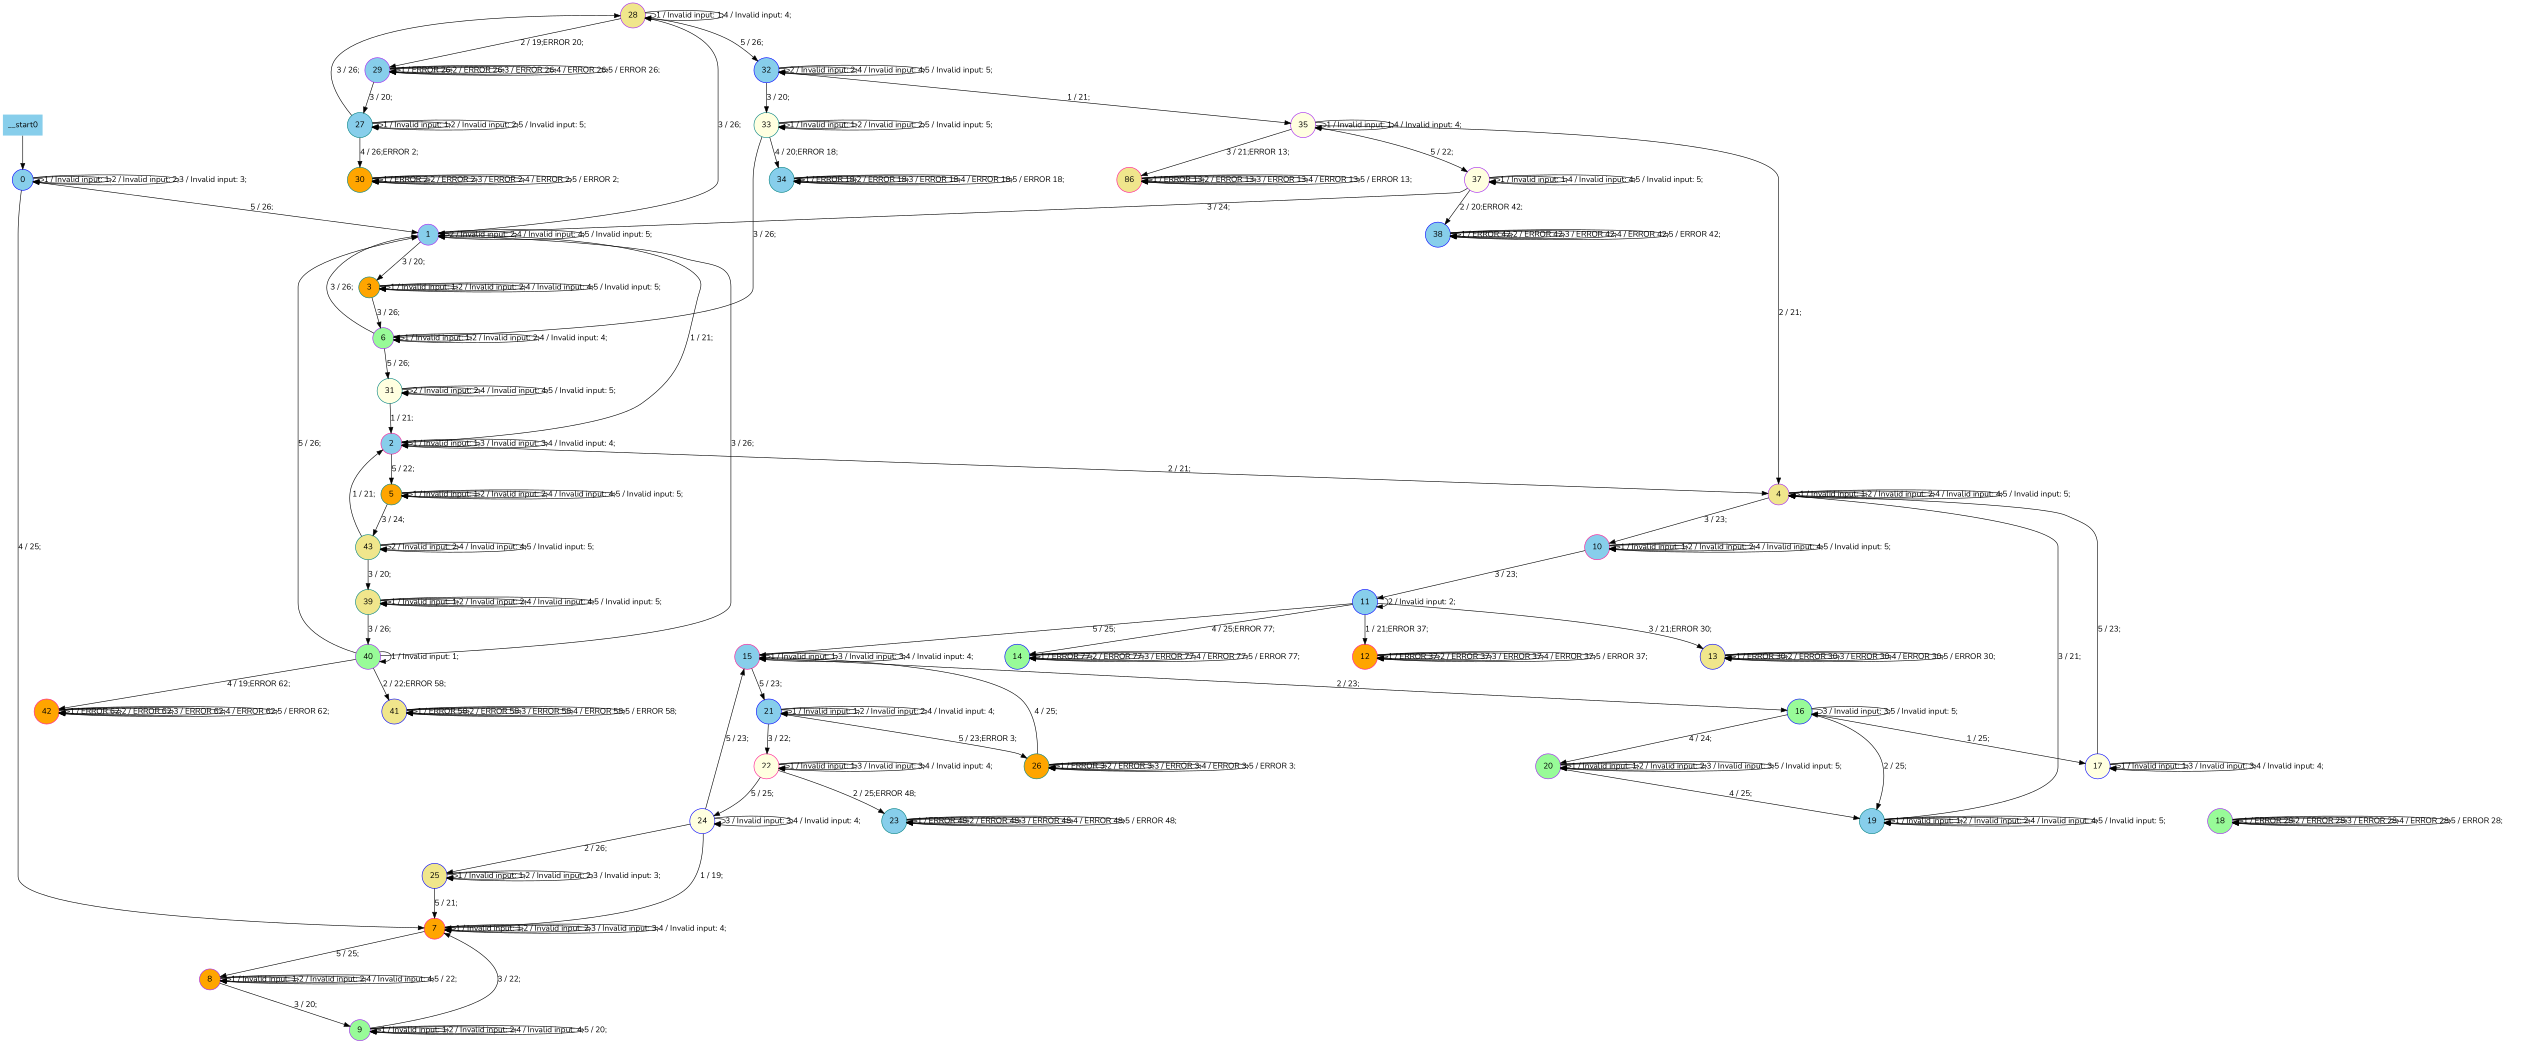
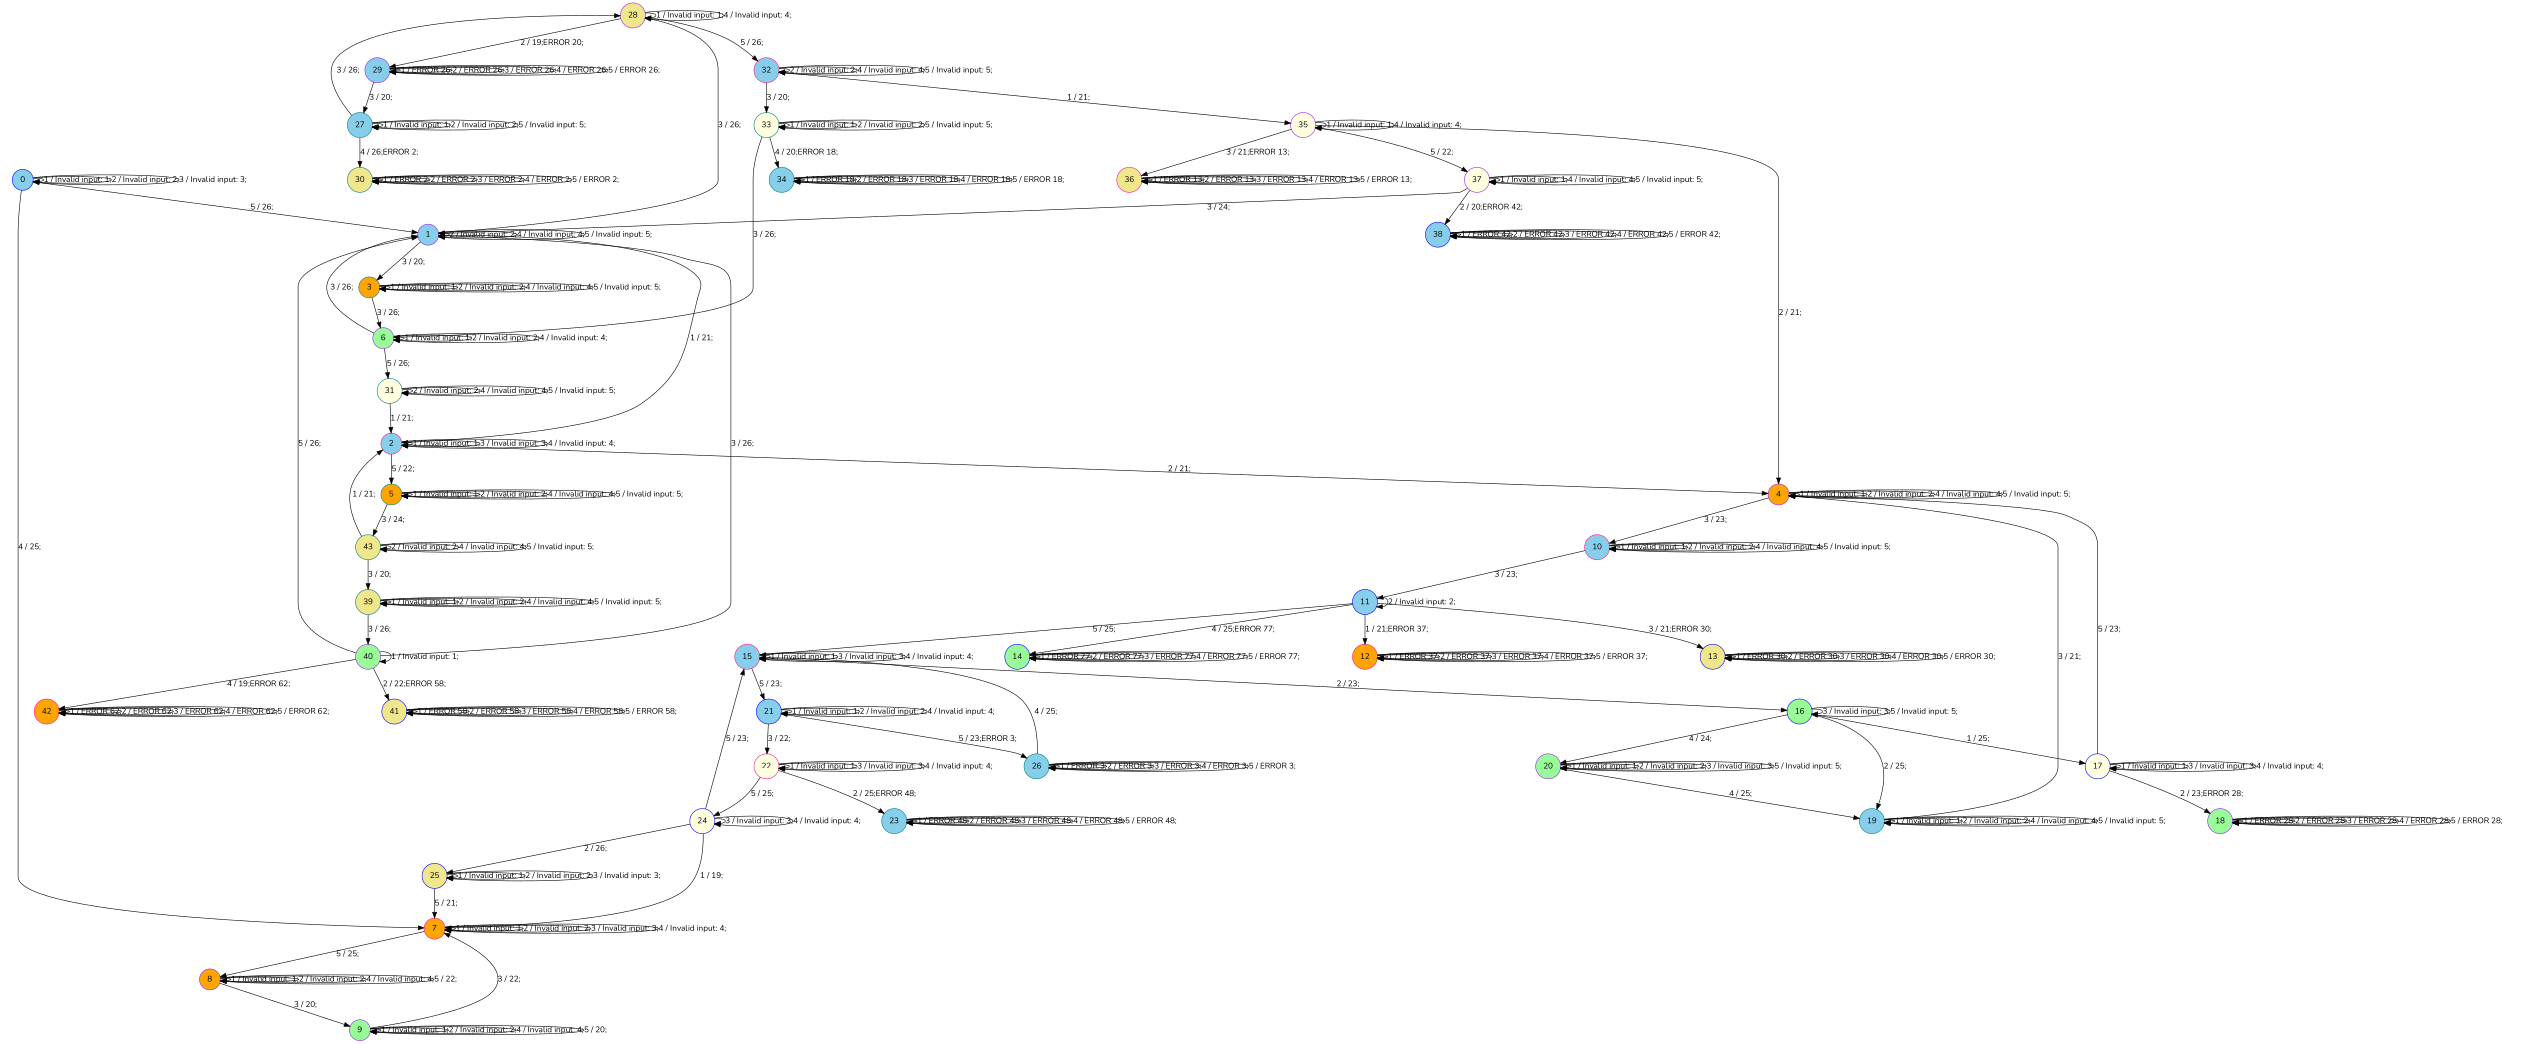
(766, 70) -> (766, 70)
(23, 125) -> none
(360, 180) -> (360, 180)
(1129, 180) -> (1129, 180)
(1779, 494) -> (1779, 494)
(1037, 766) -> (1037, 766)
none -> (2158, 789)
